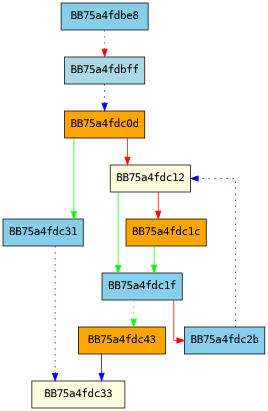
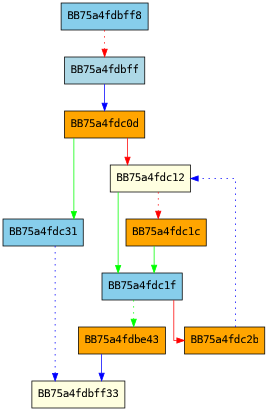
(105, 16) -> (105, 16)
(105, 94) -> (105, 94)
(158, 202) -> (158, 202)
(122, 340) -> (122, 340)
(225, 340) -> (225, 340)
(78, 394) -> (78, 394)
